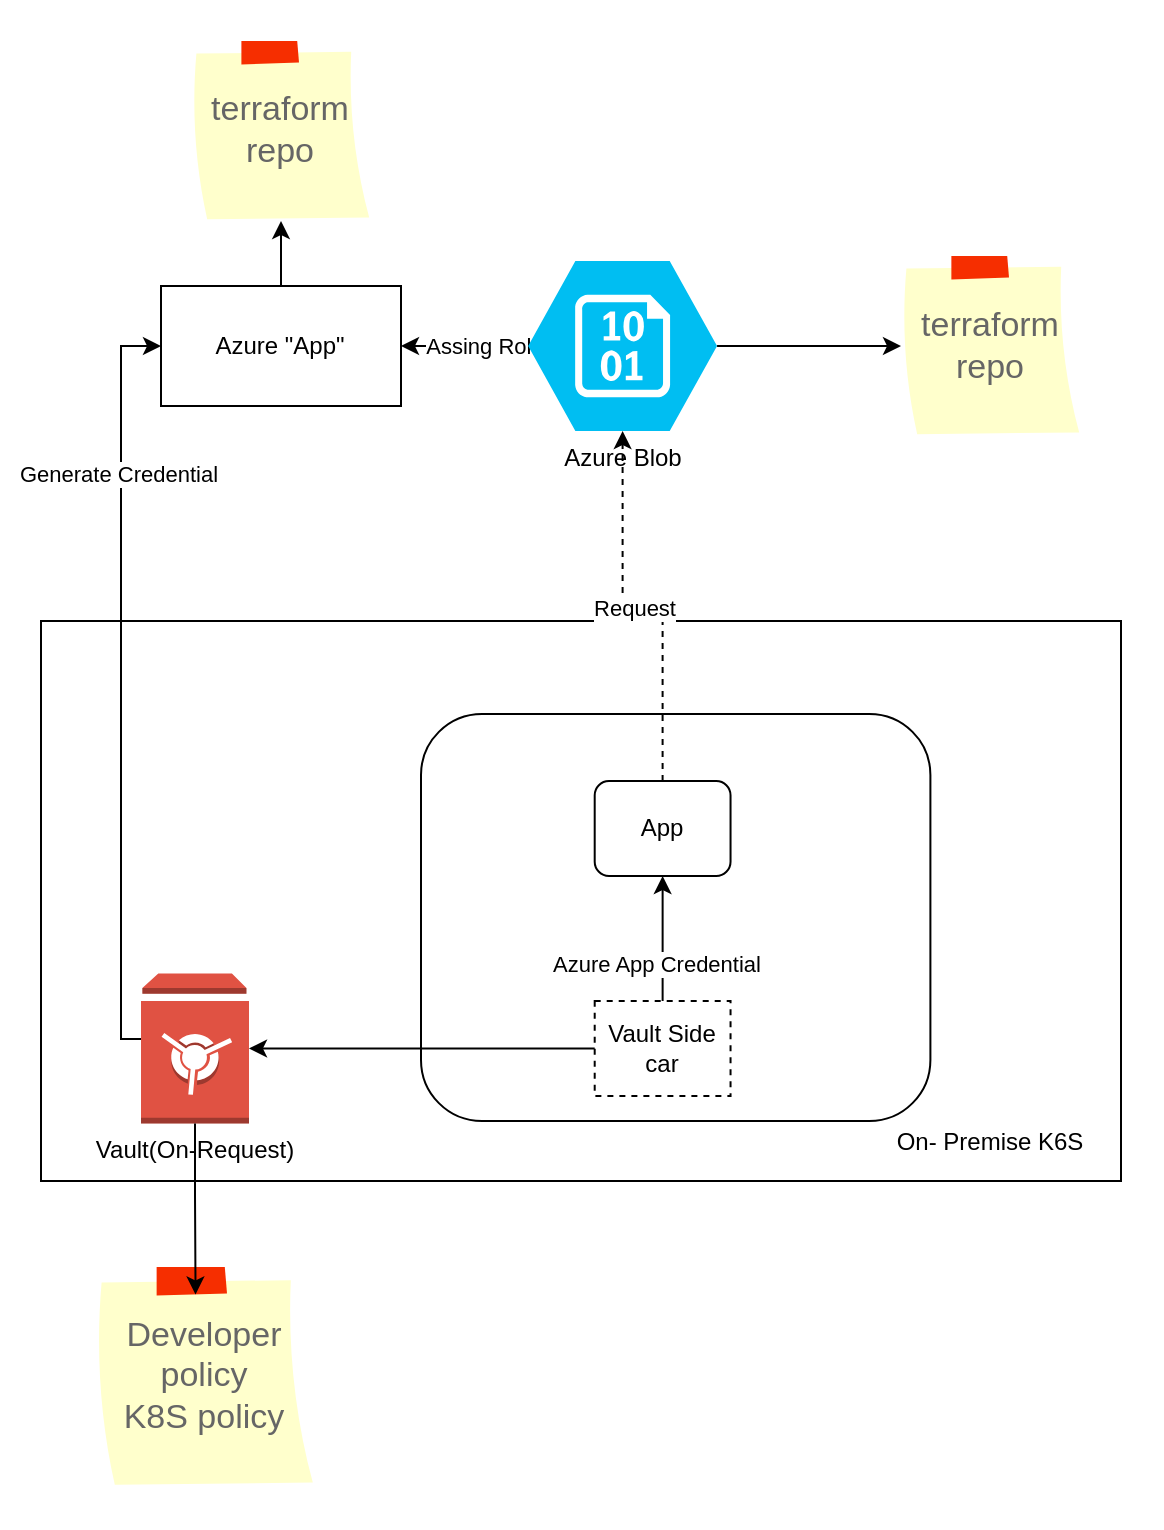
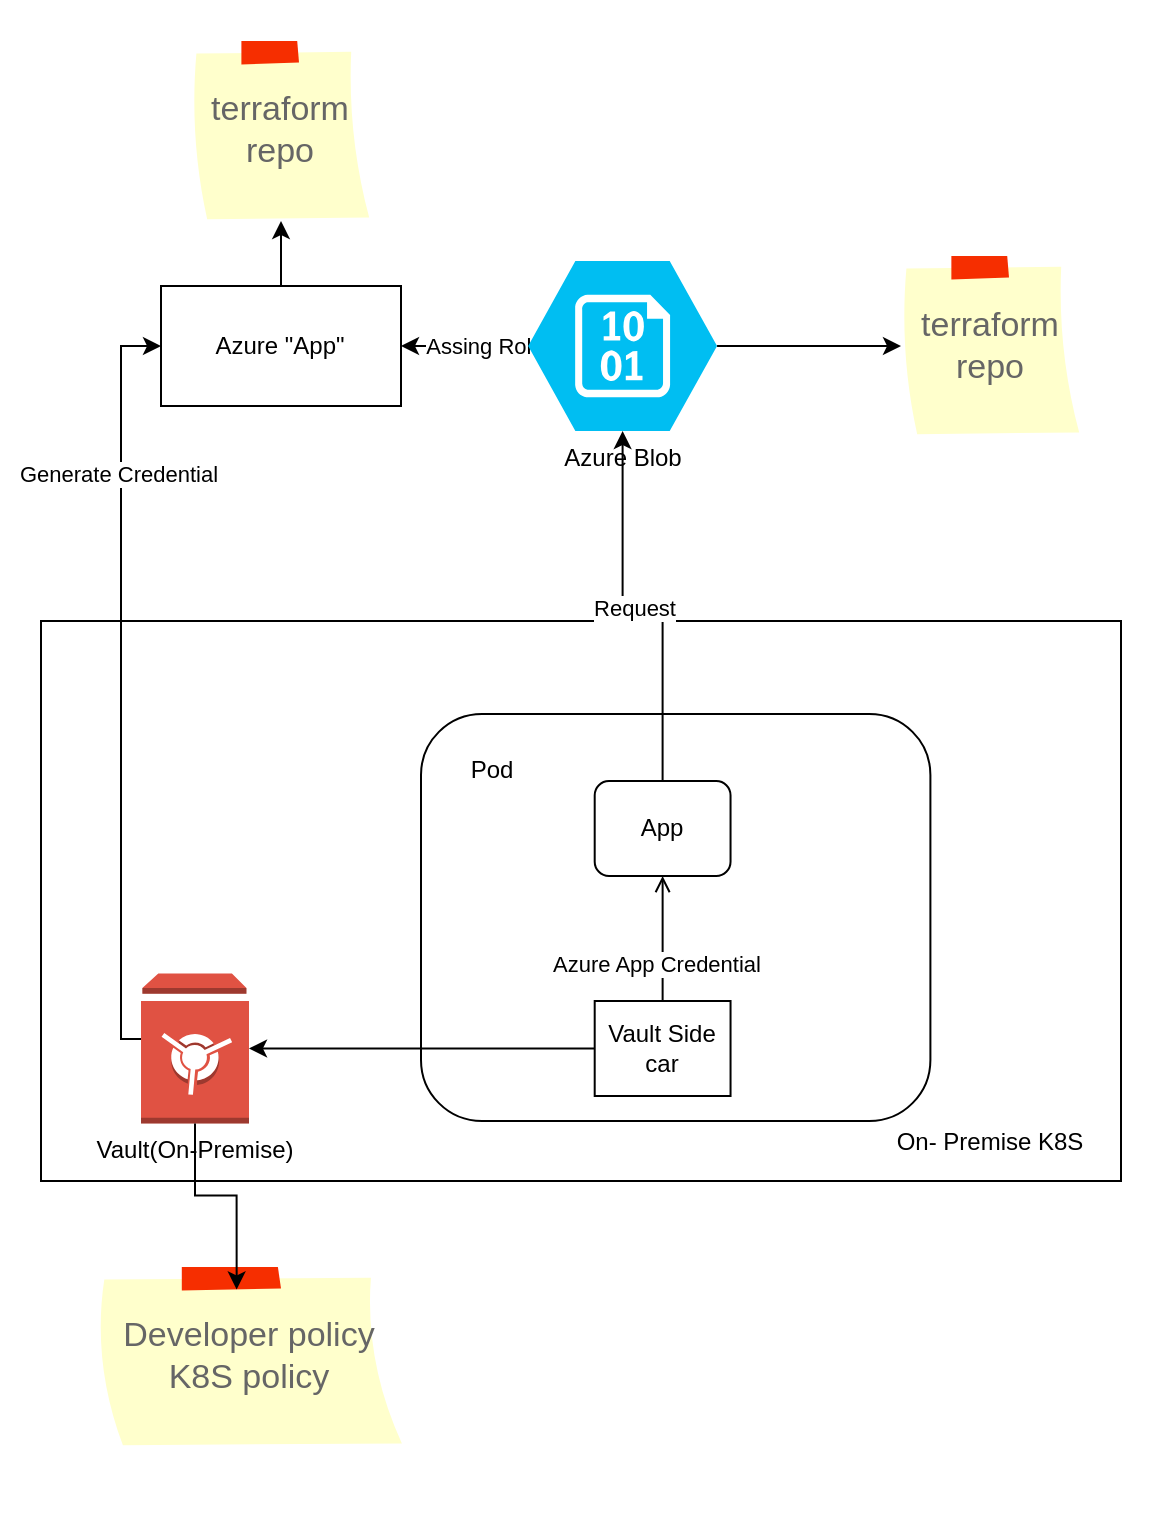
(663, 700) -> (663, 700)
none -> (493, 771)
(663, 891) -> (663, 887)
(663, 1049) -> (663, 1049)
(991, 1143) -> (991, 1143)
(196, 1151) -> (196, 1151)
(205, 1377) -> (250, 1357)
